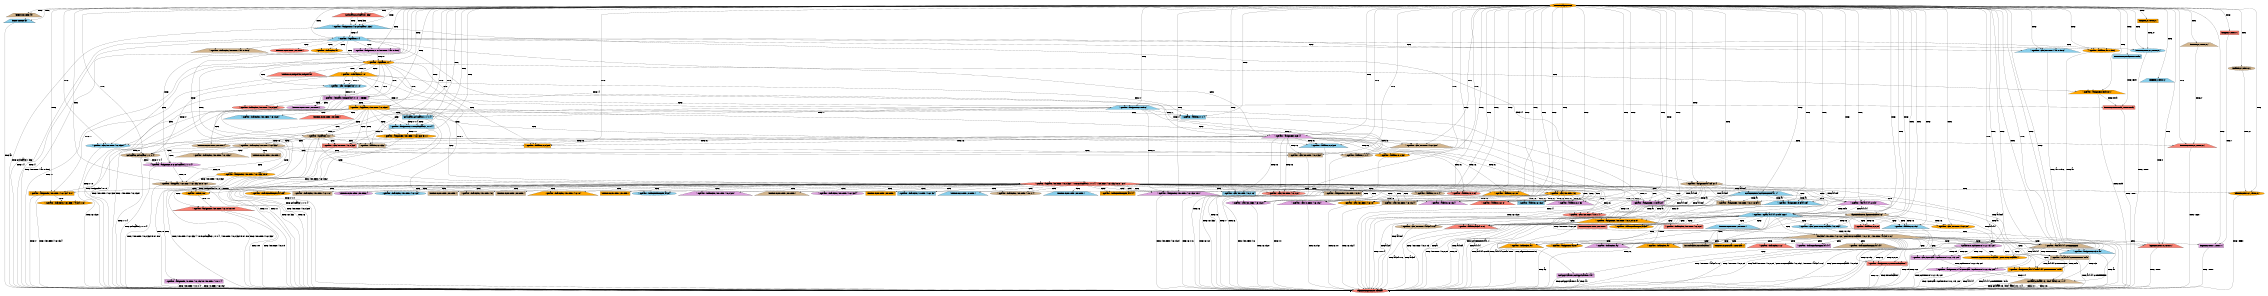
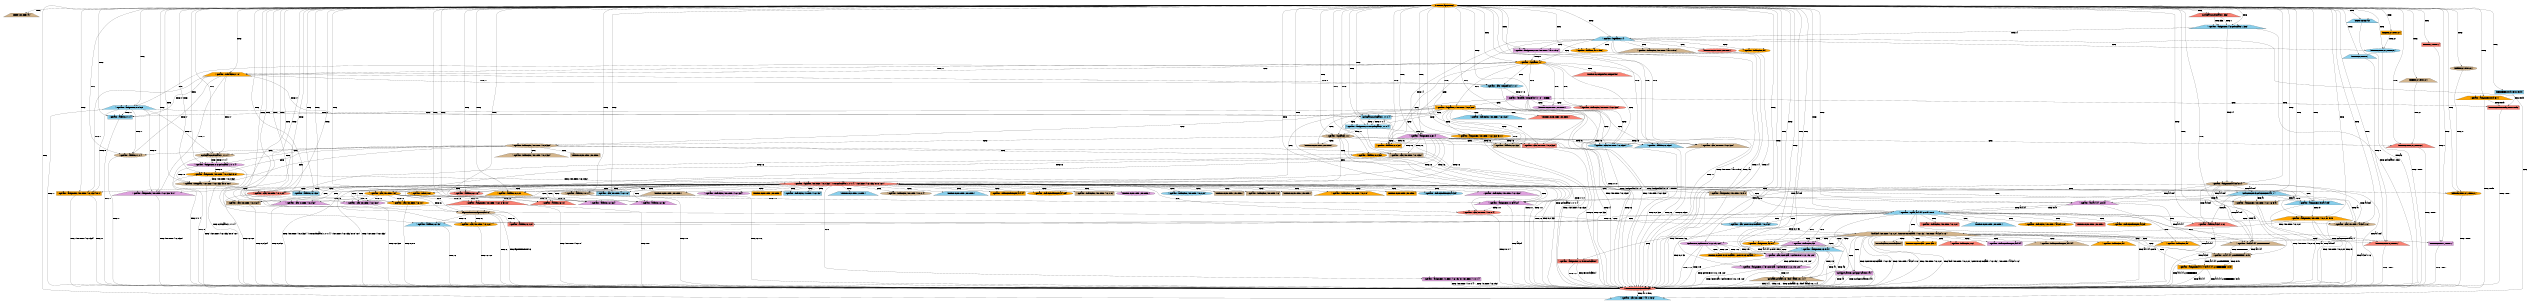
none -> (803, 7)
none -> (2008, 7)
(1235, 70) -> none
(58, 198) -> (1987, 218)
(1557, 200) -> (443, 197)
(1648, 203) -> (1504, 203)
(1867, 215) -> (476, 213)
(1661, 231) -> (1812, 229)
(2096, 286) -> (1638, 293)
